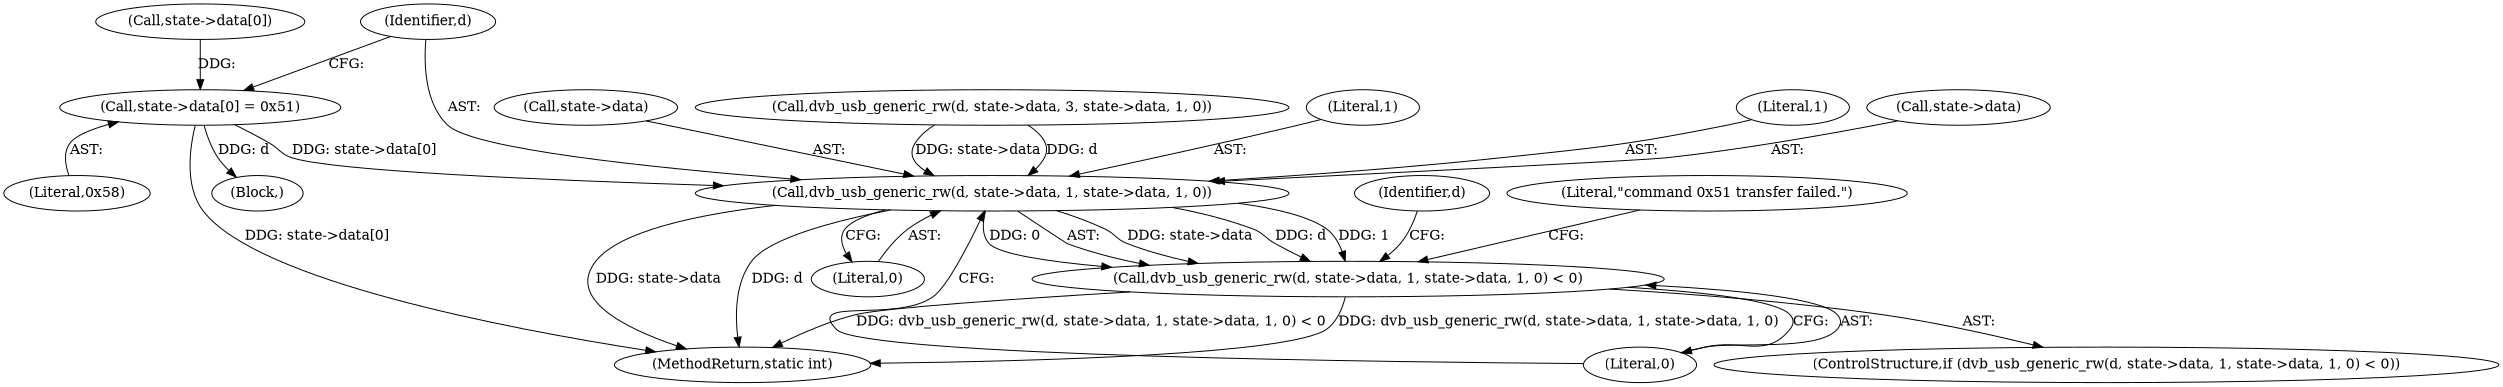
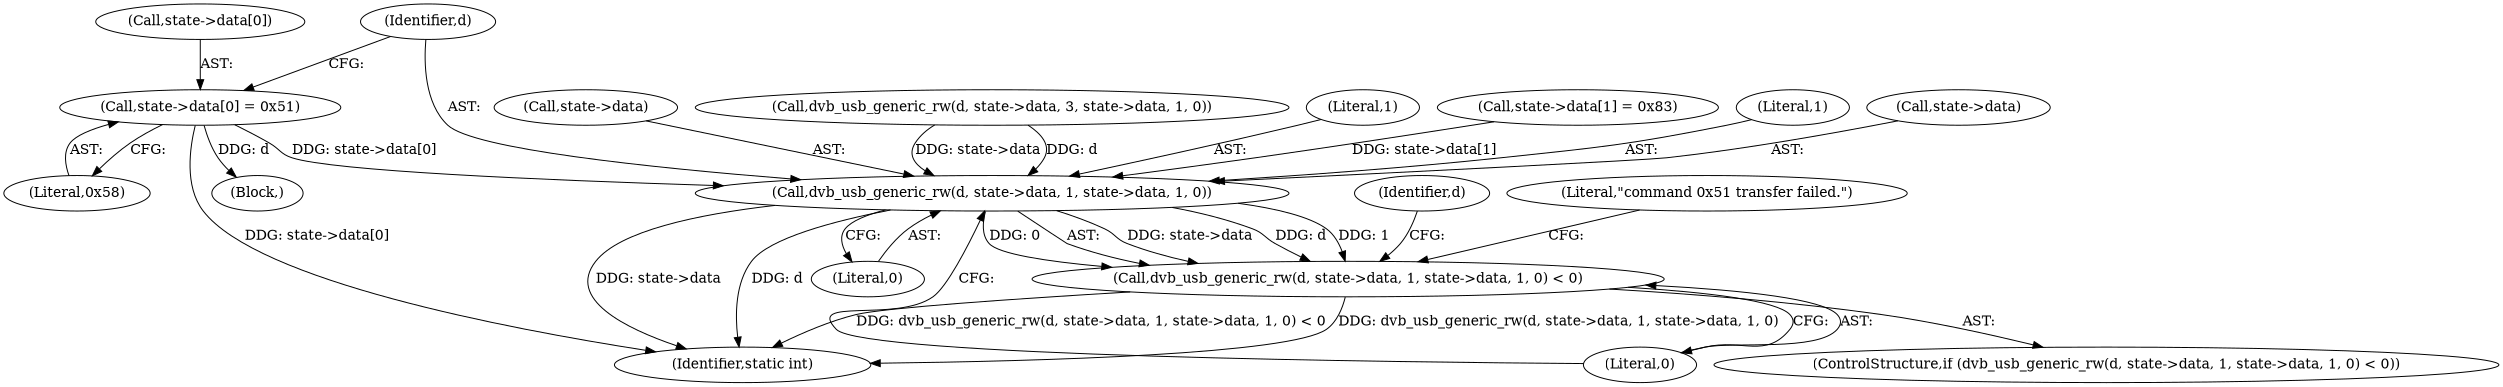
(219, 65) -> (219, 65)
none -> (1578, 107)
none -> (129, 144)
(743, 365) -> (743, 365)
